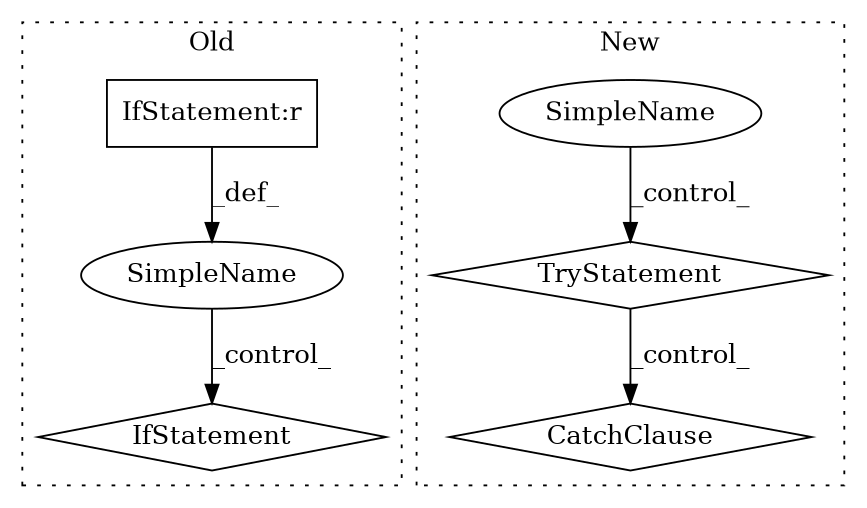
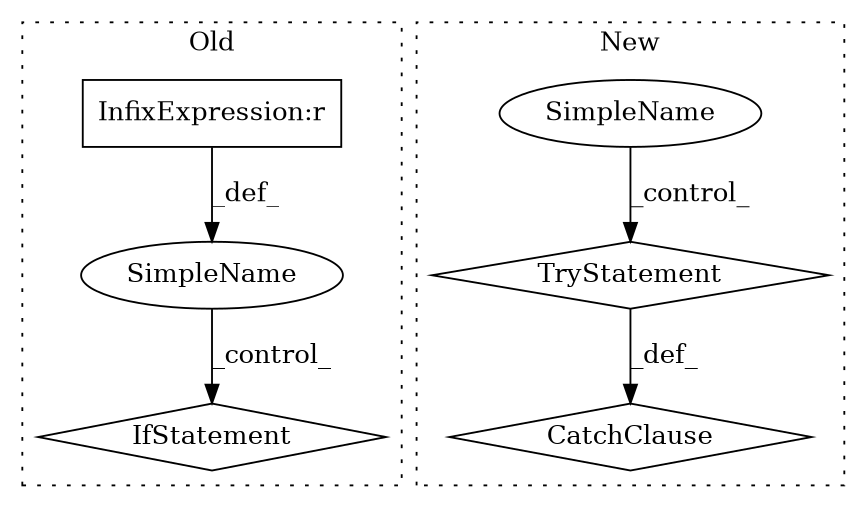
(212, 113) -> (212, 113)
(690, 356) -> (665, 356)
